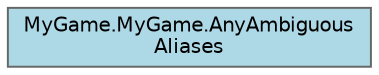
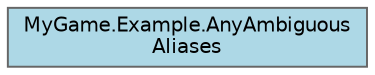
(189, 37) -> (187, 37)
